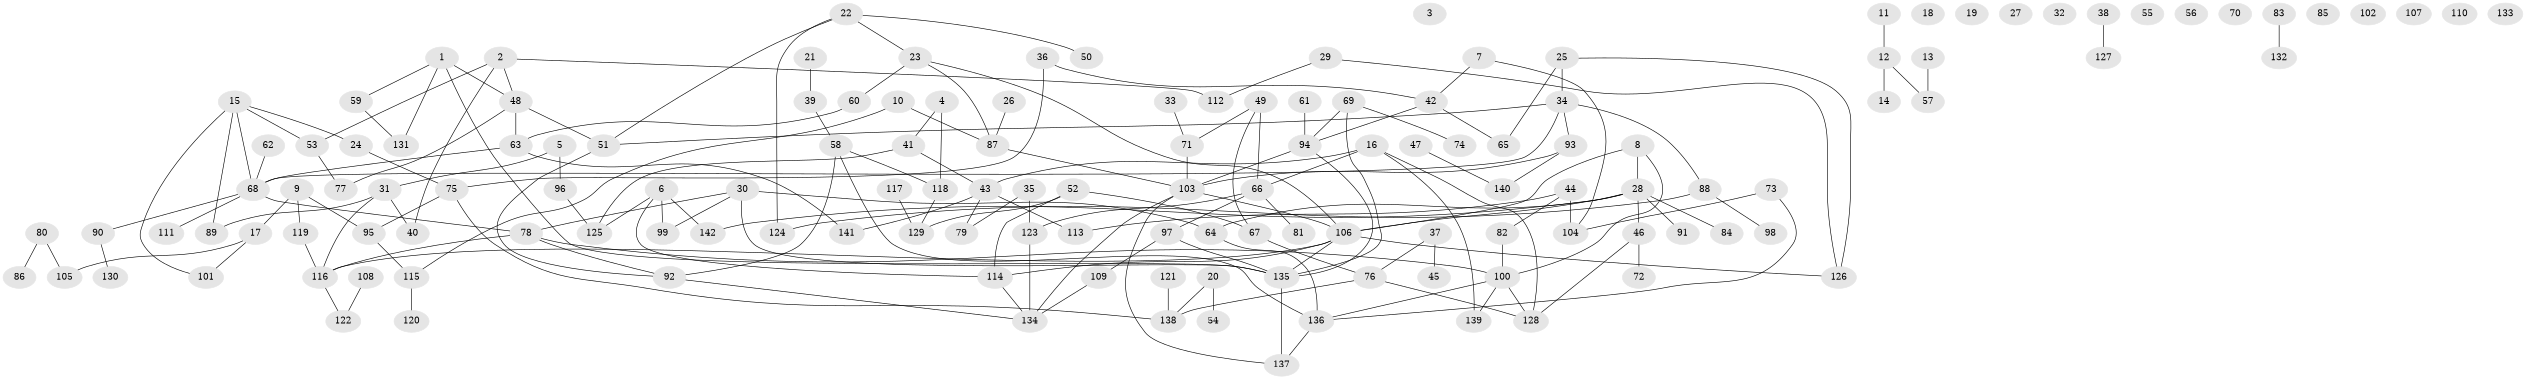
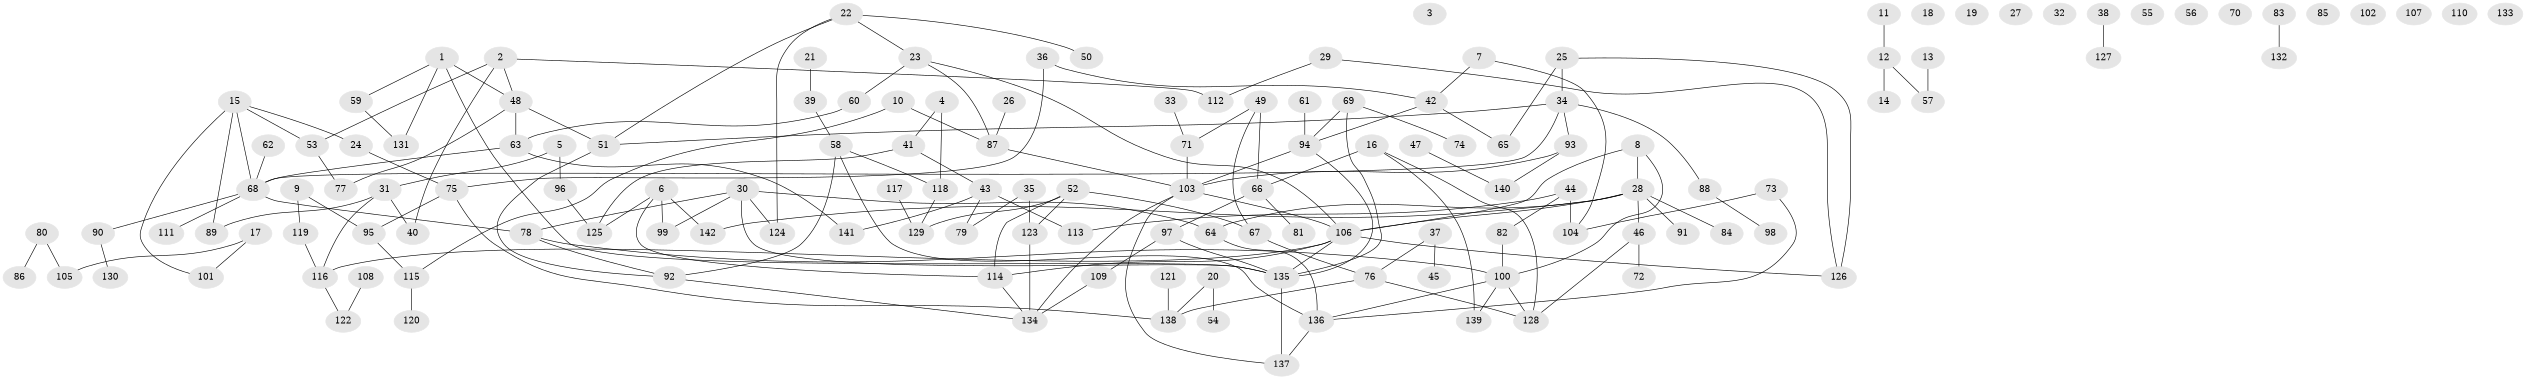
(1168, 162) -> none
(1182, 205) -> (1051, 212)
(279, 209) -> none
(1242, 212) -> (760, 211)
(421, 248) -> none
